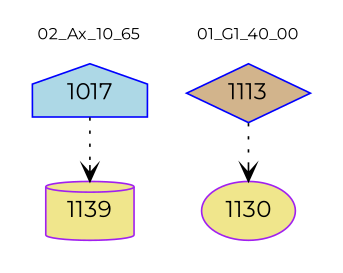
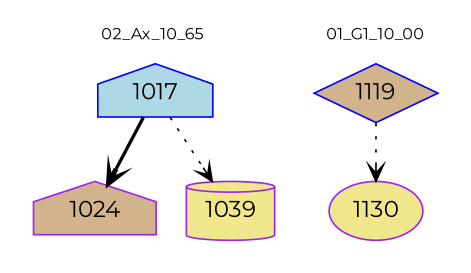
(248, 35) -> (376, 35)
(248, 93) -> (376, 93)
(90, 211) -> (230, 211)
none -> (95, 211)
